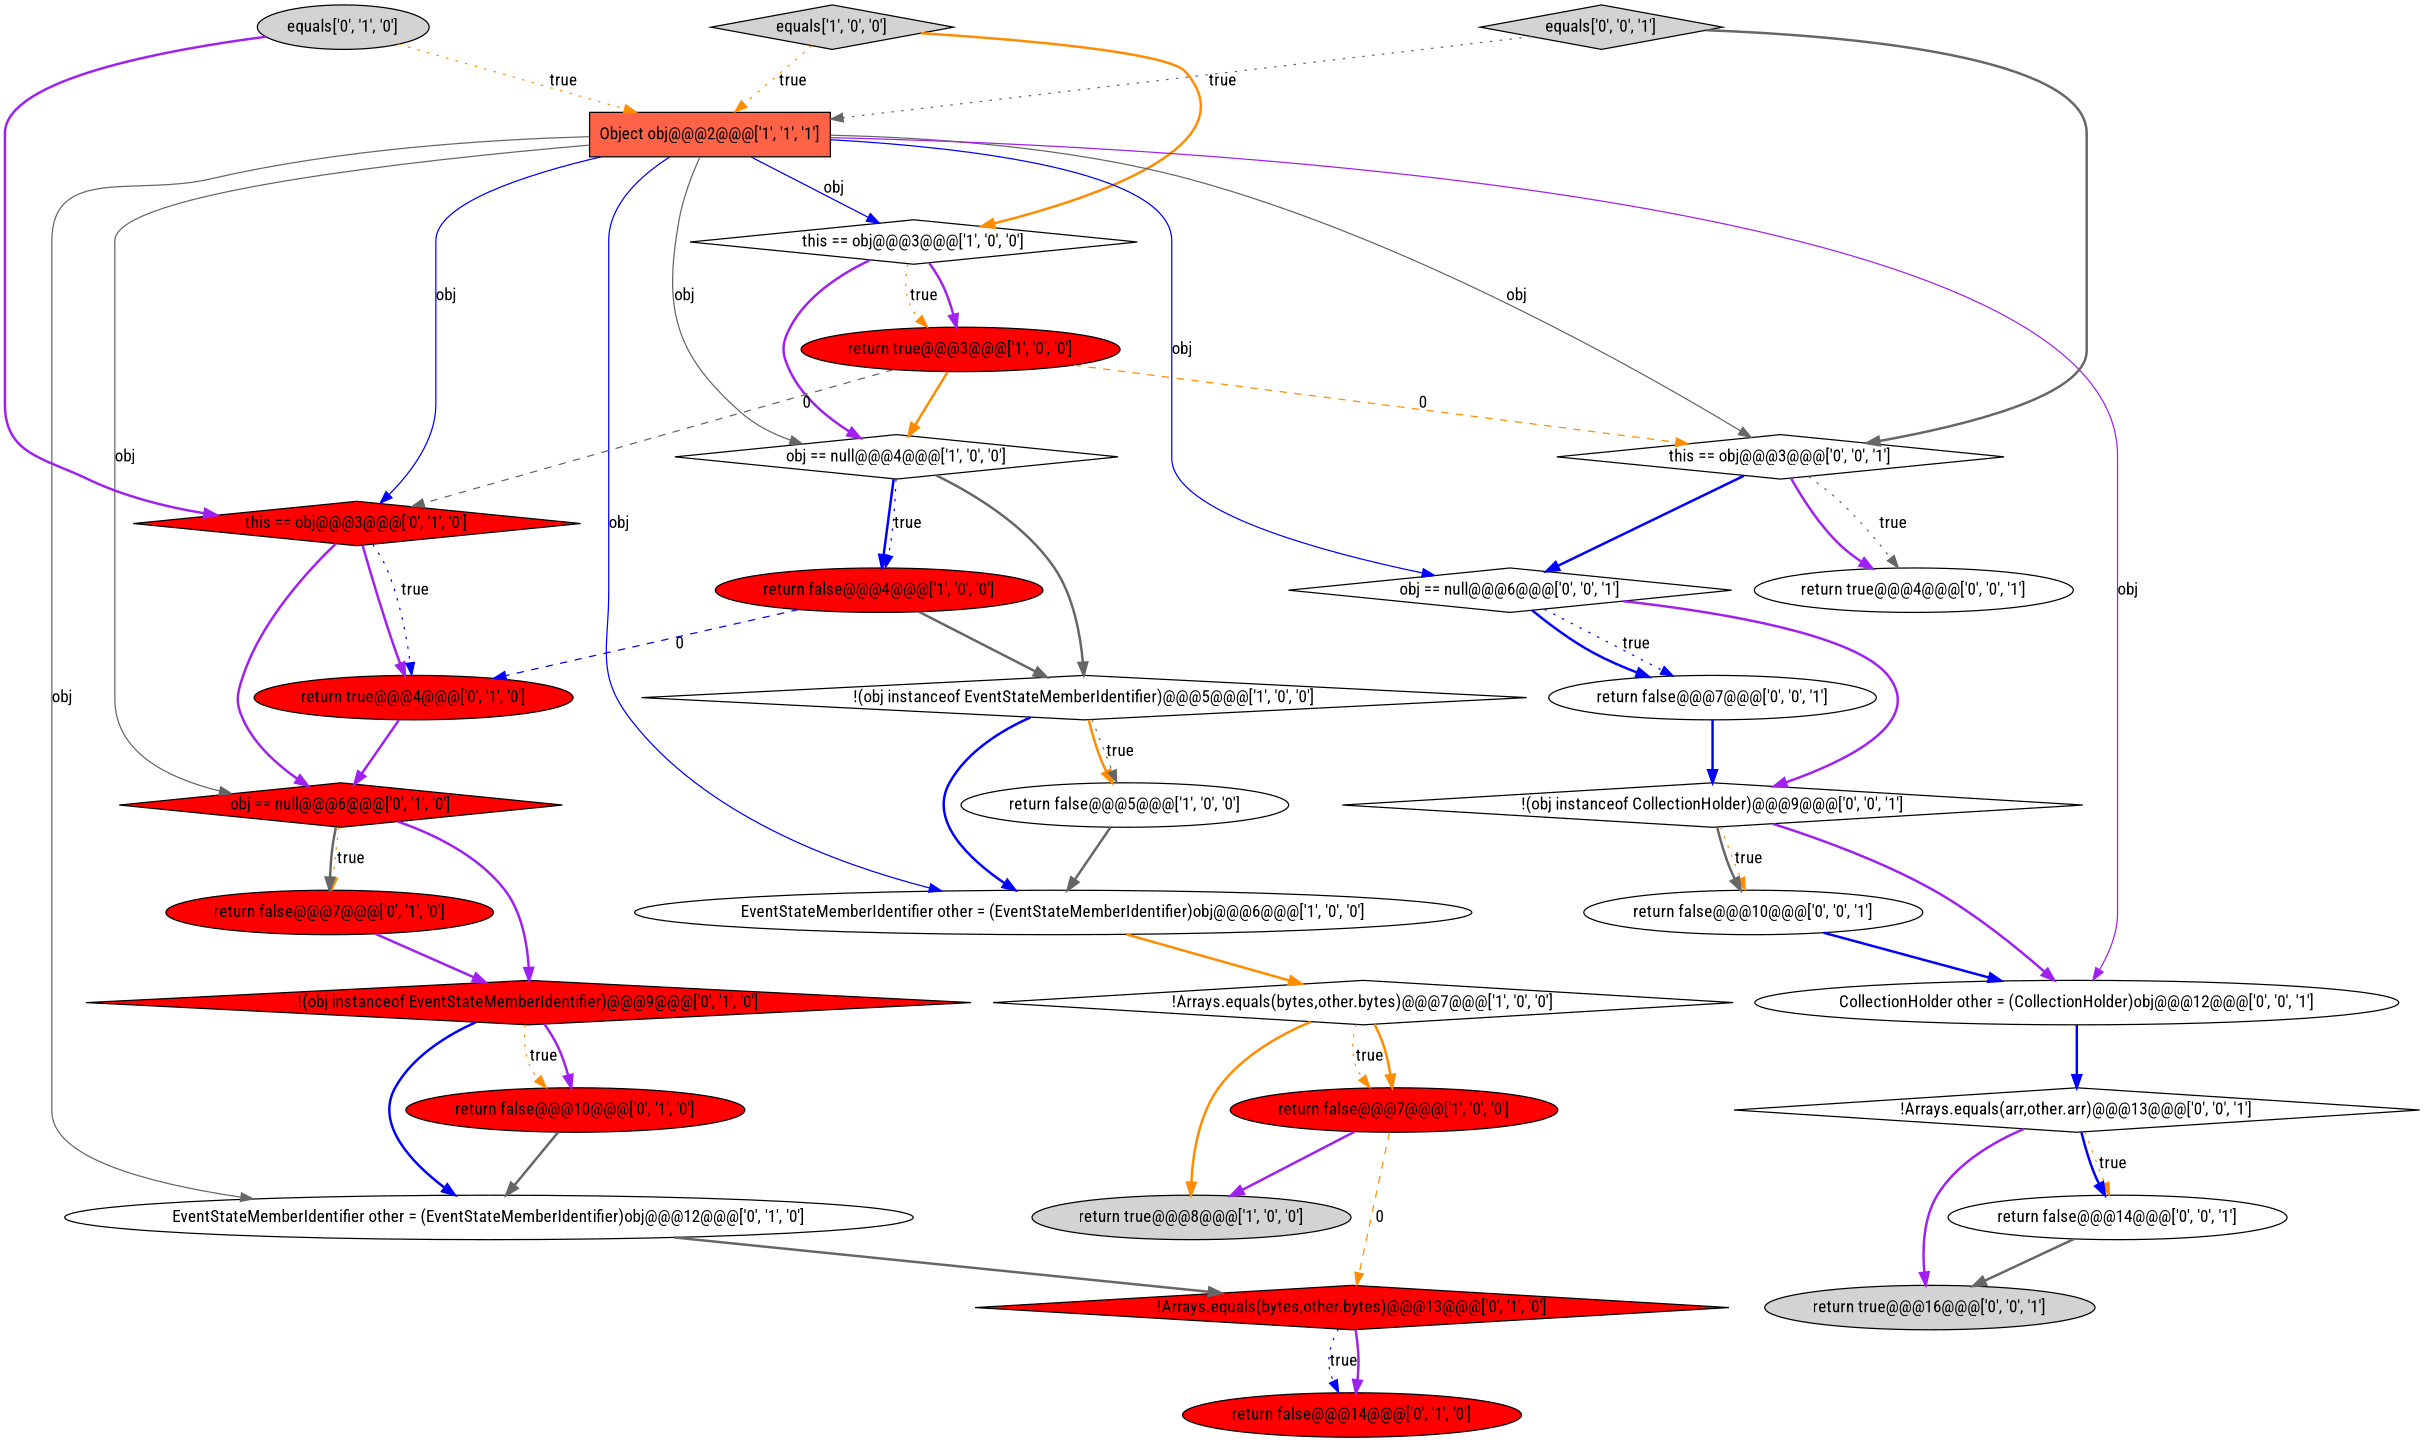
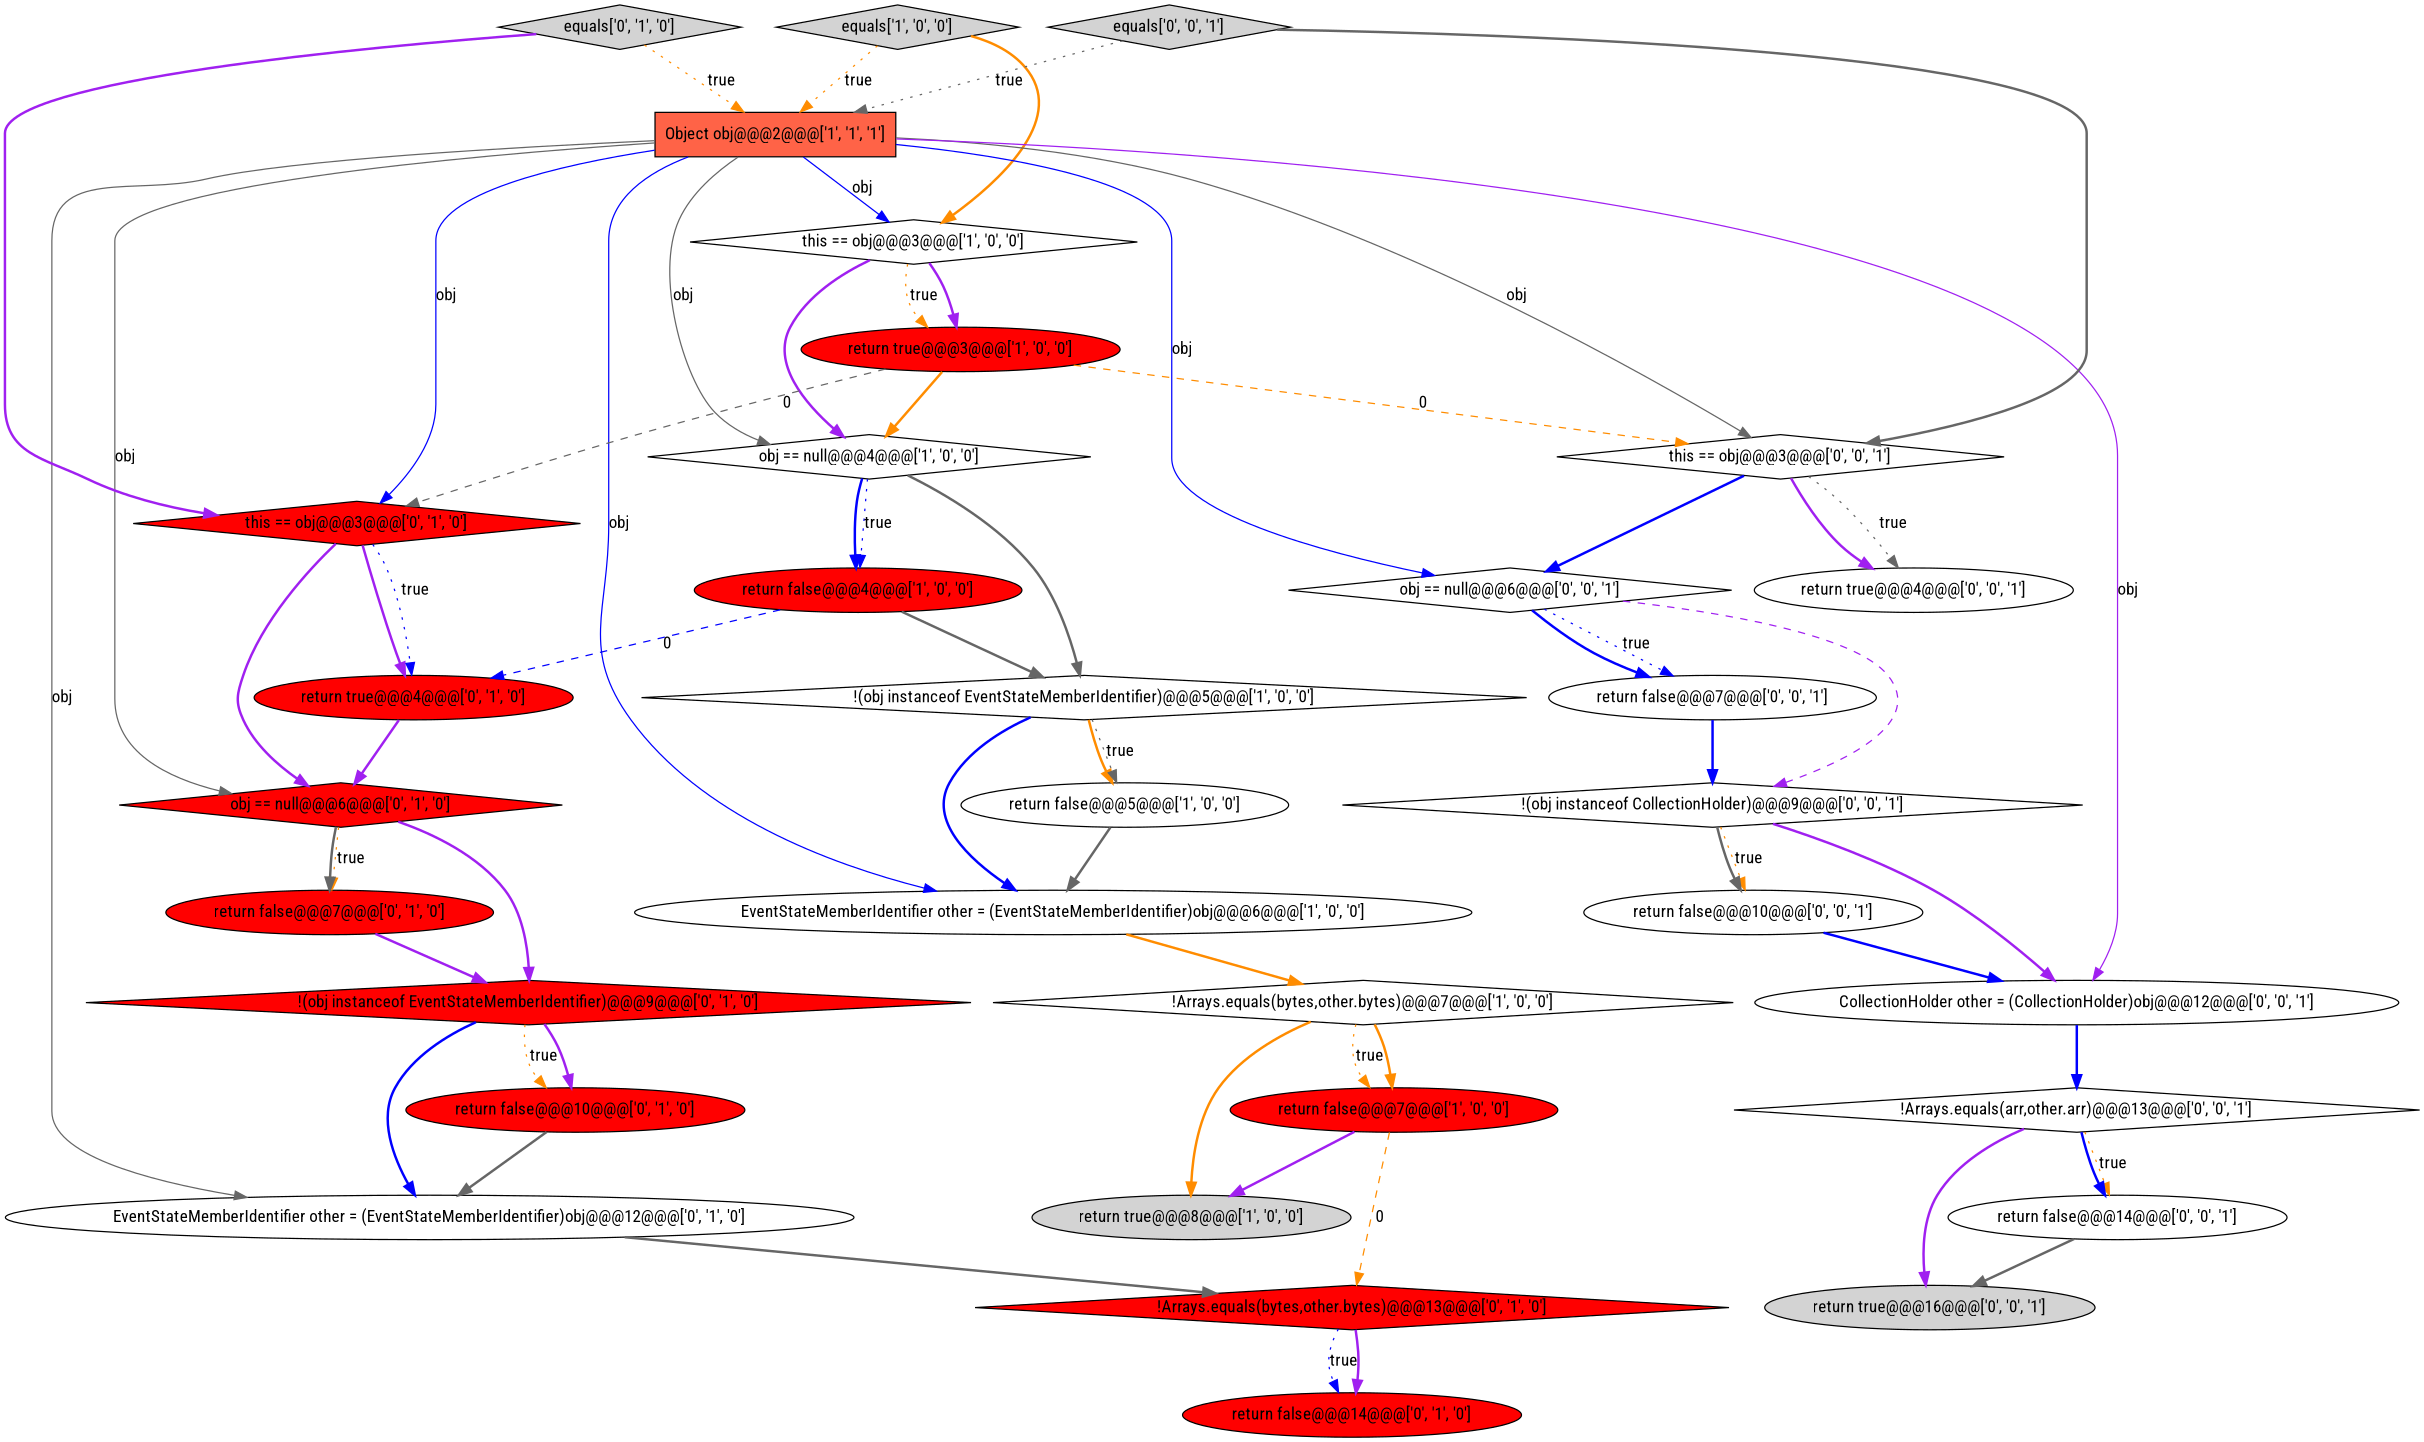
(343, 27) -> (620, 27)
(1843, 647) -> (1843, 647)
